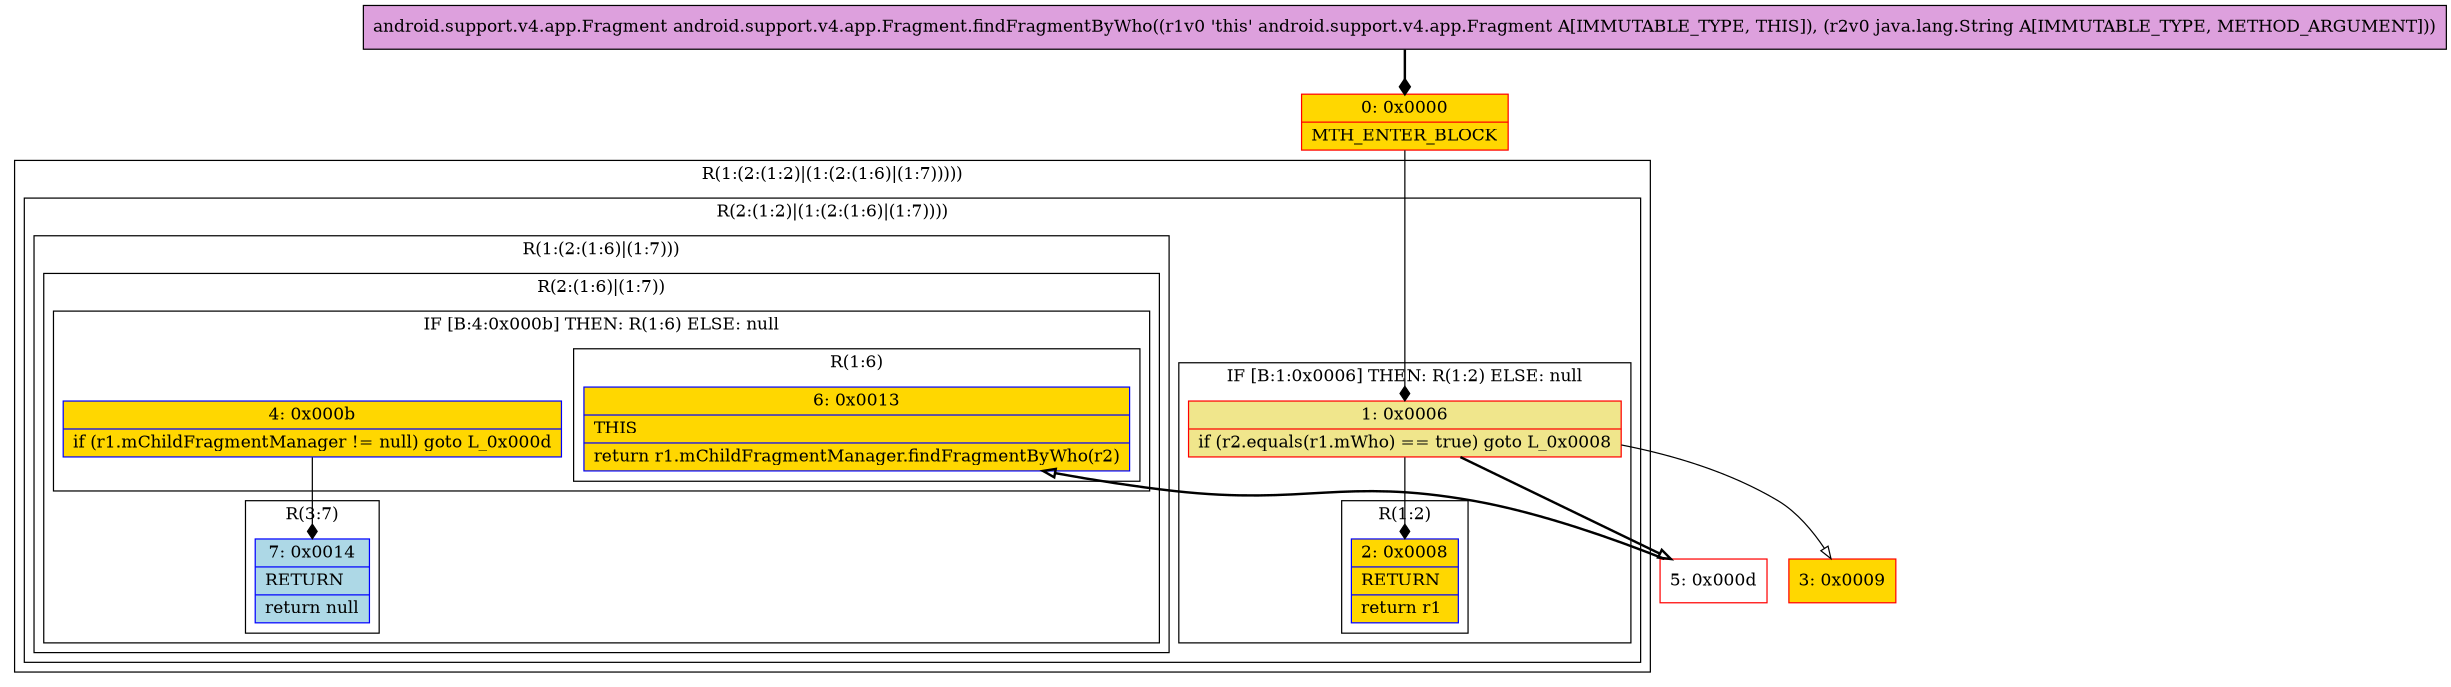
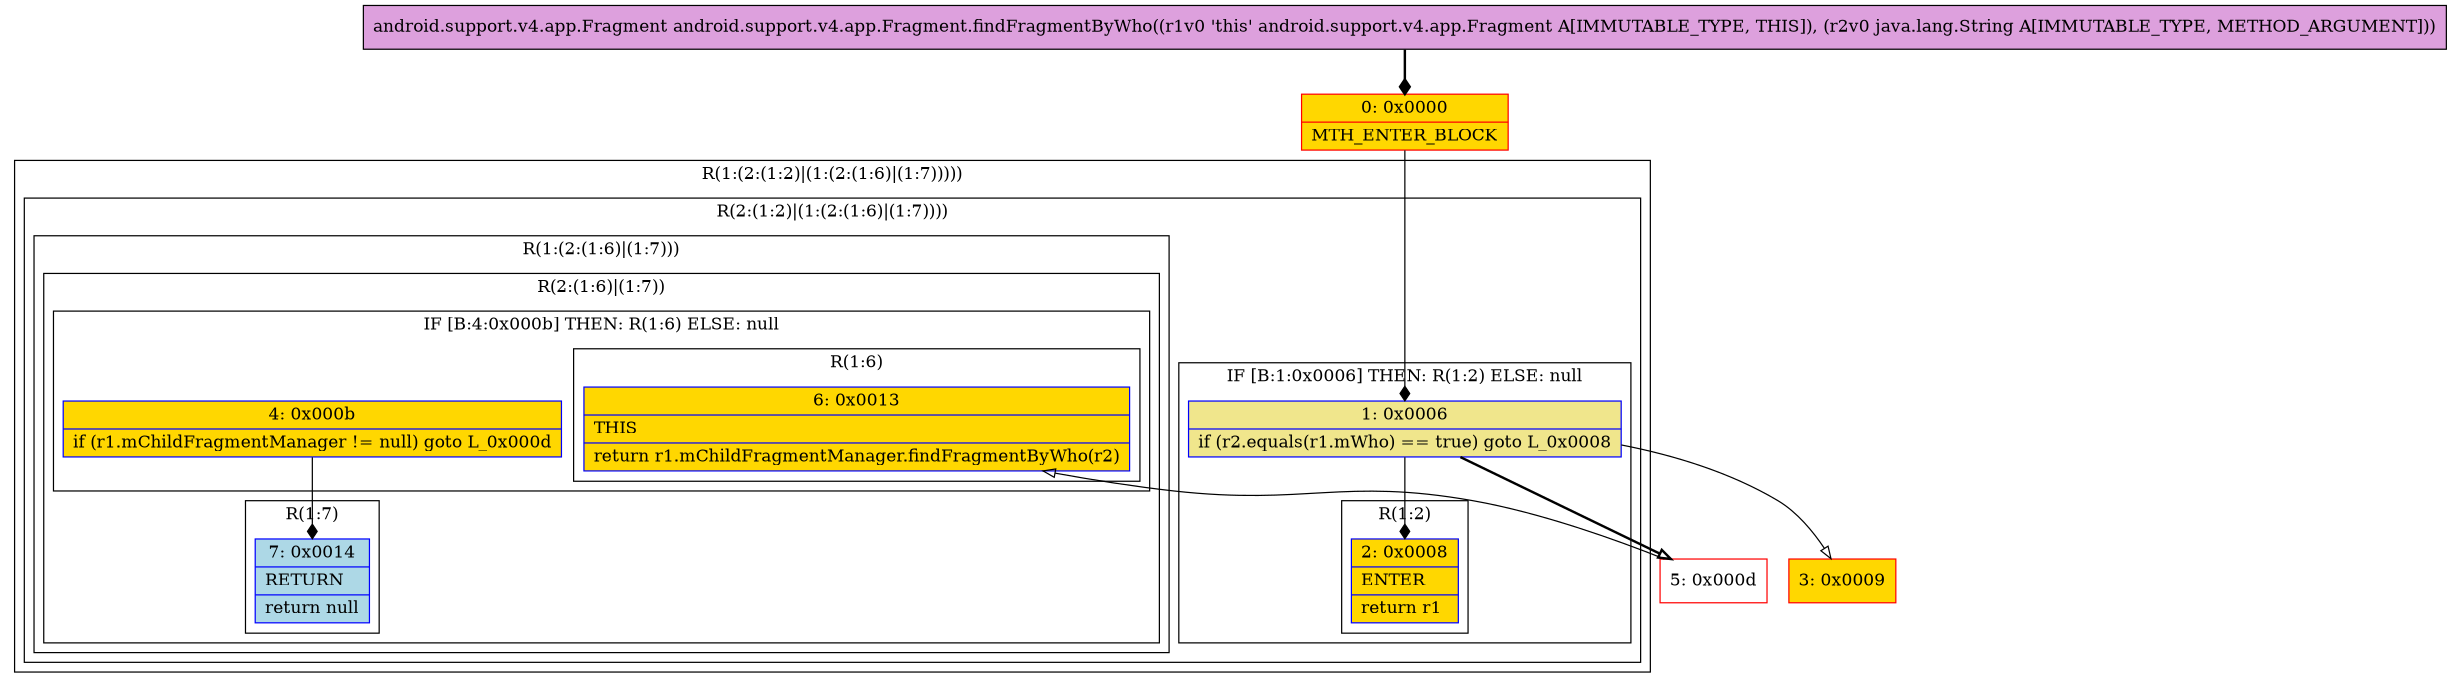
(1405, 429) -> (1405, 429)
(1364, 491) -> (1364, 491)
(312, 515) -> (312, 515)
(1401, 580) -> (1393, 580)
